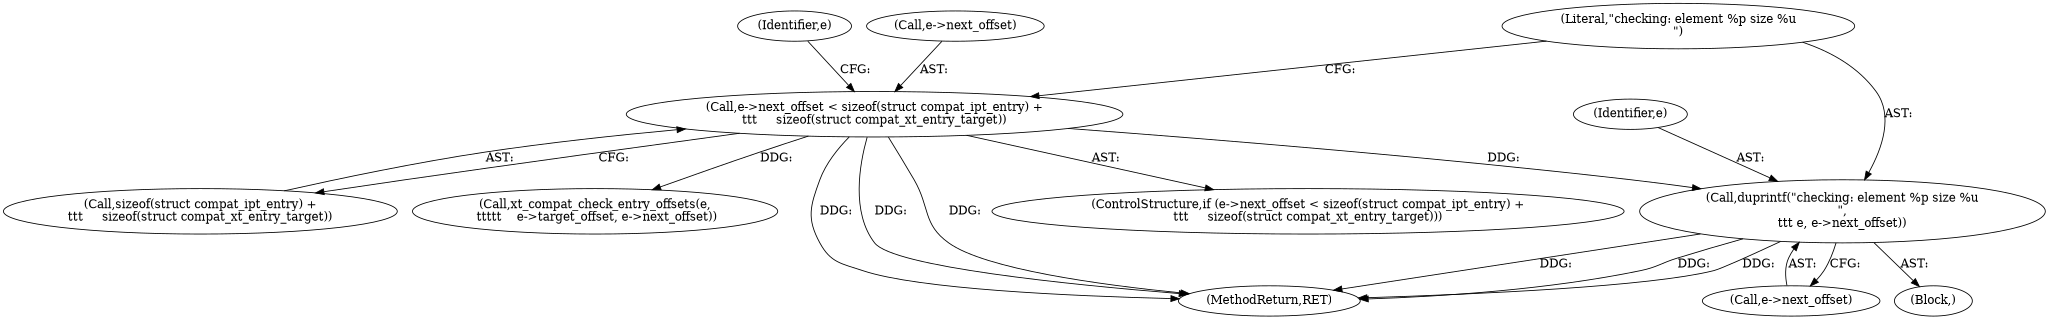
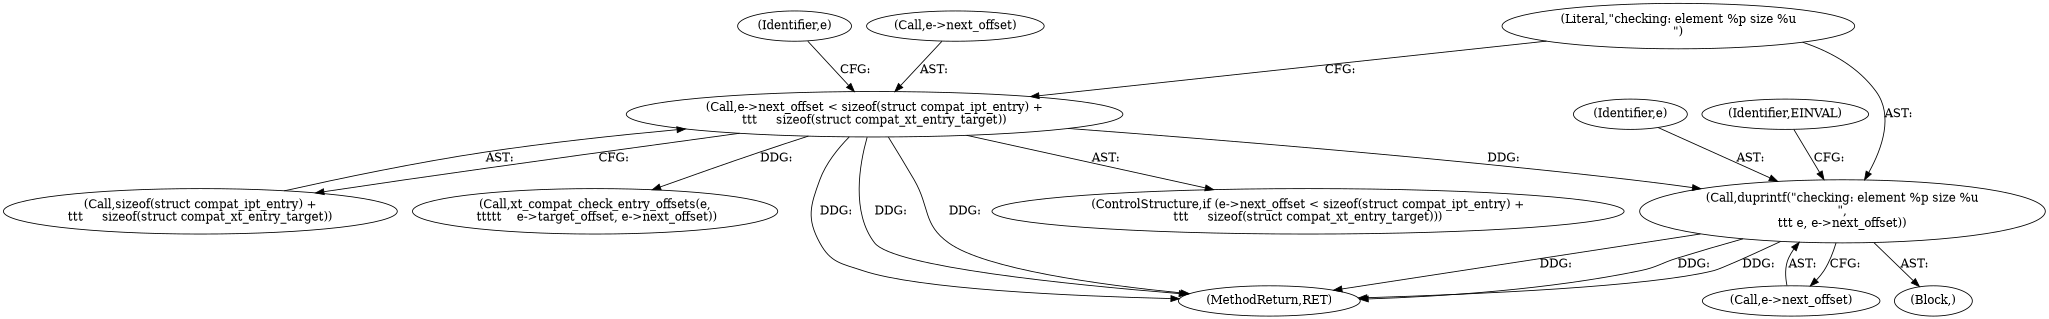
none -> (1785, 114)
